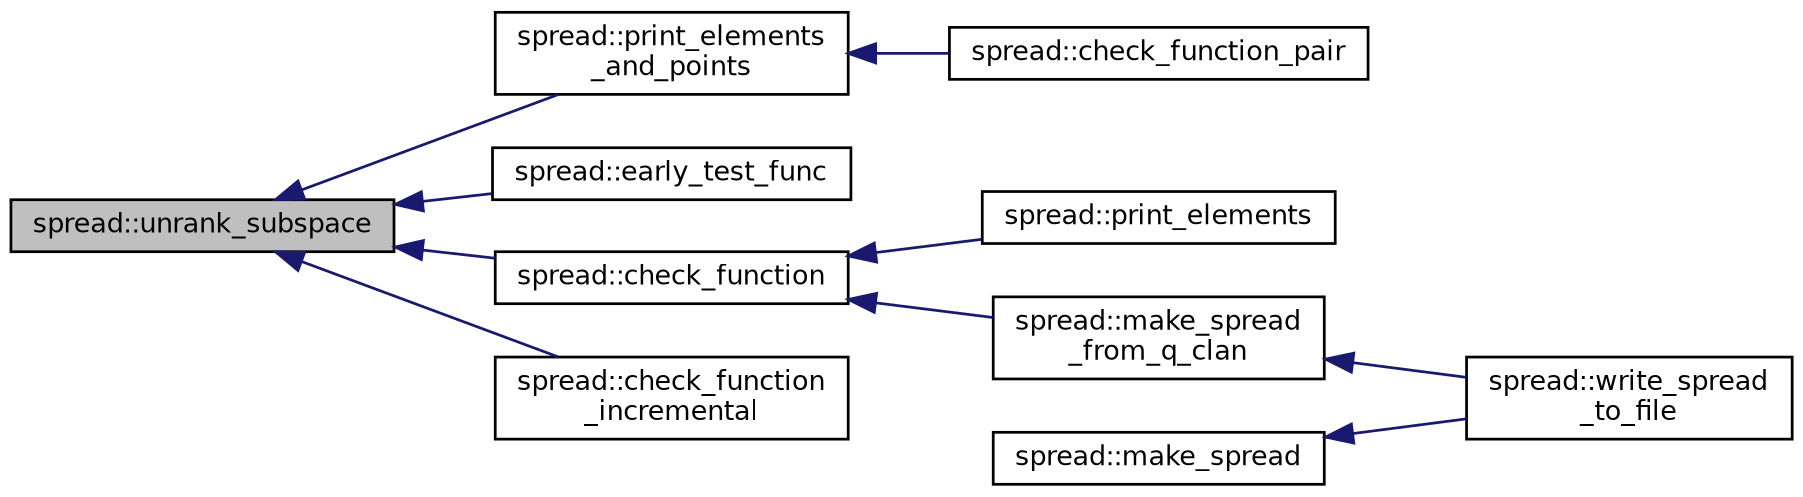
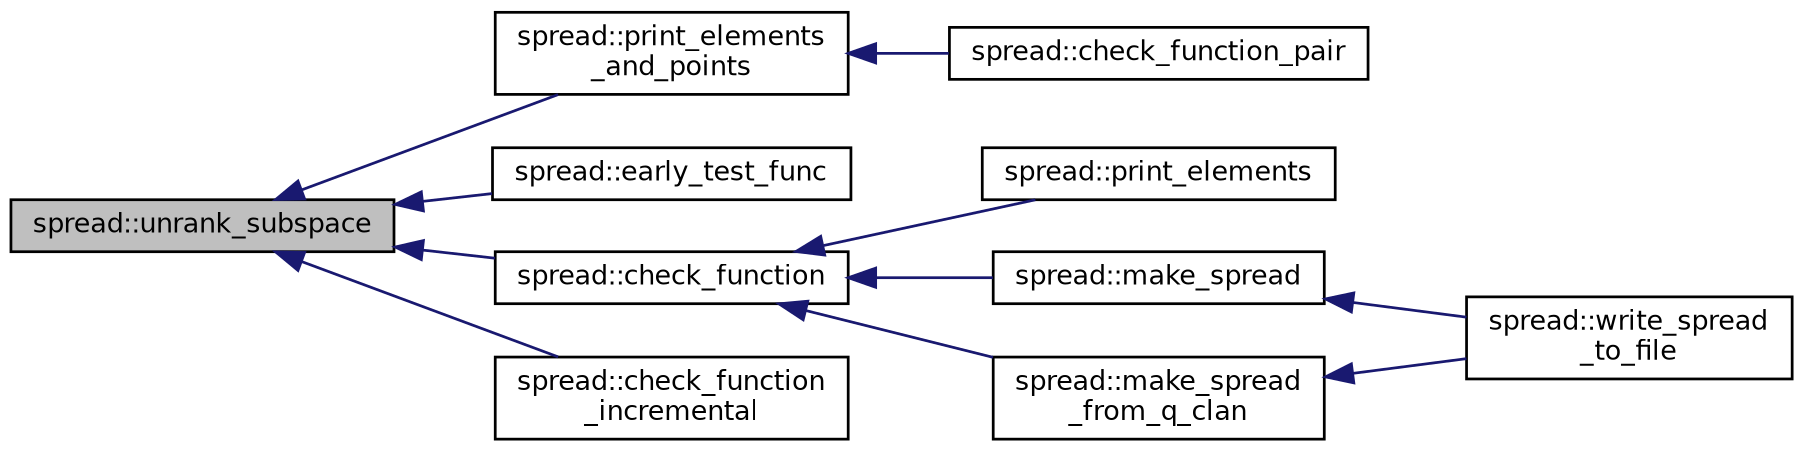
none -> (935, 278)
